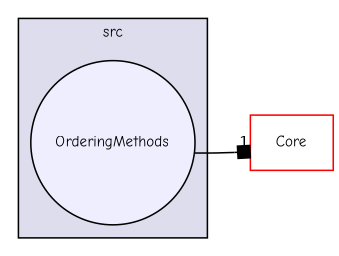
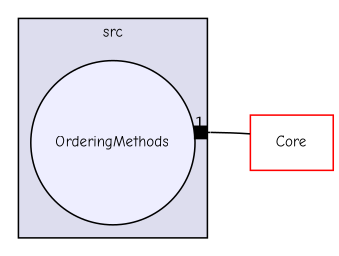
(218, 153) -> (230, 133)
